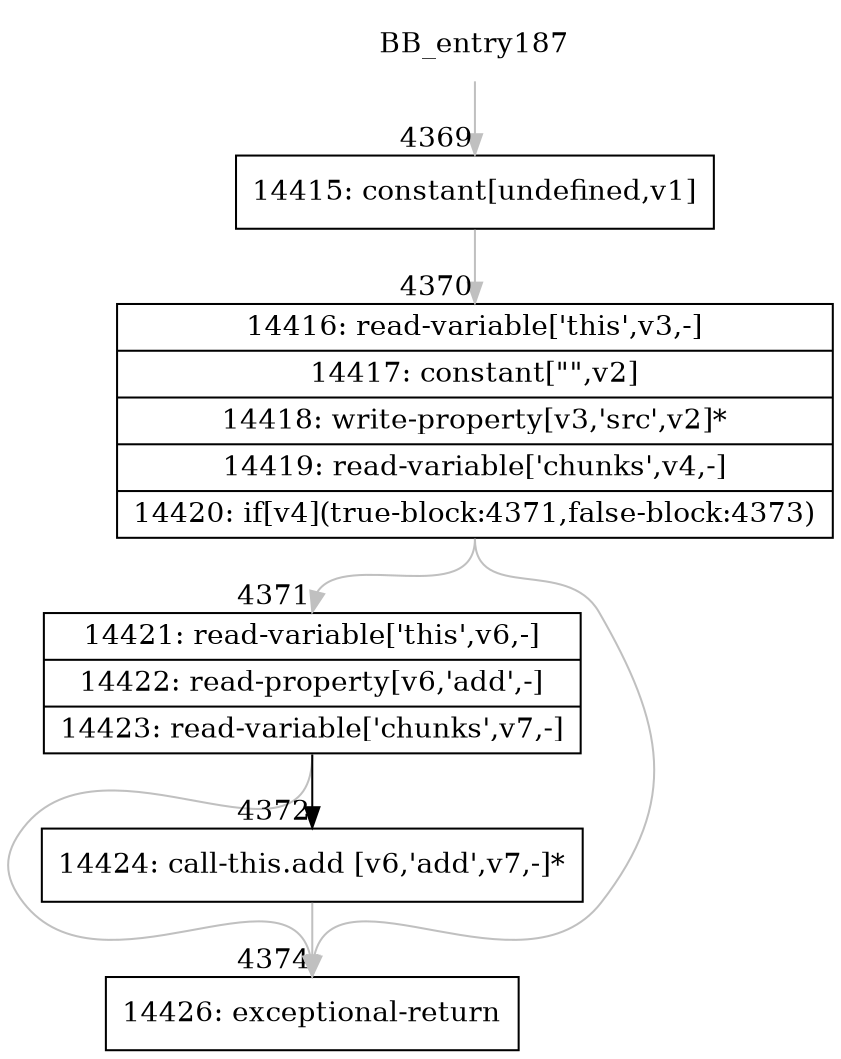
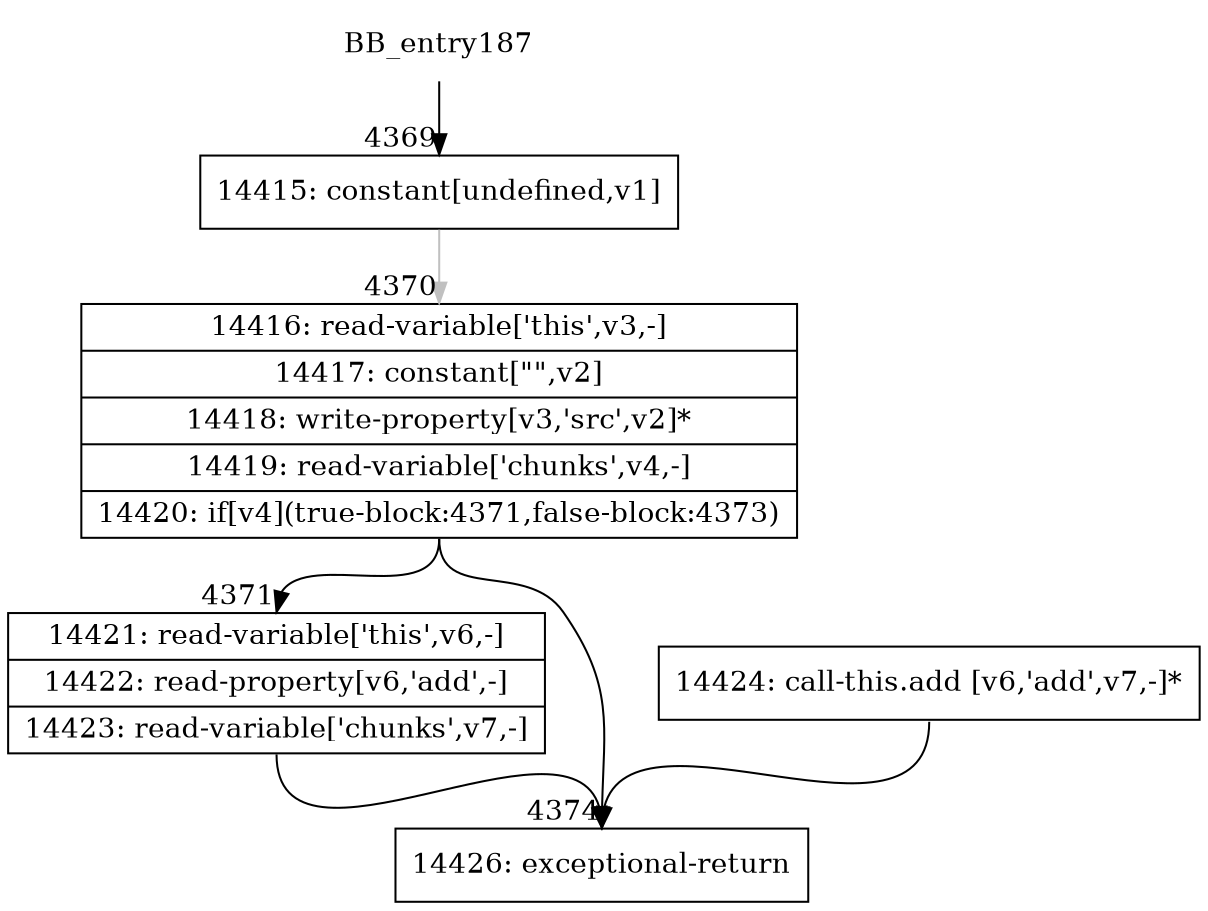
(475, 108) -> (439, 108)
(404, 576) -> (368, 576)
(312, 781) -> none
(641, 835) -> (576, 632)
(9, 855) -> (429, 793)
(312, 929) -> (776, 776)
